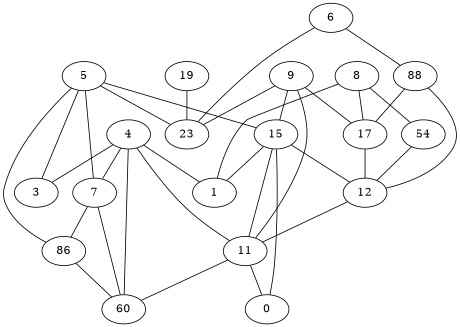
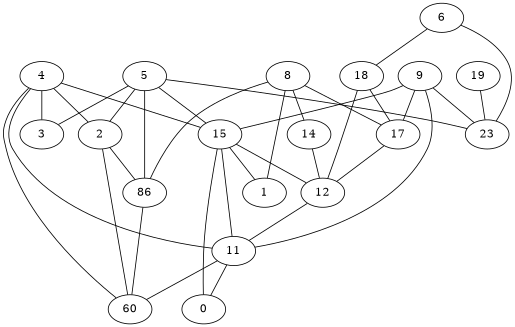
(415, 76) -> (362, 76)
none -> (203, 111)
(423, 134) -> (309, 134)
(171, 164) -> (131, 105)
(95, 193) -> (100, 134)
